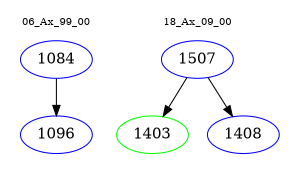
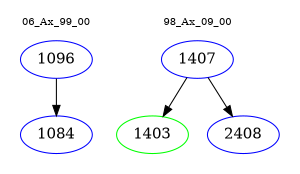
(198, 22) -> (198, 22)
(197, 60) -> (197, 60)
(56, 92) -> (56, 92)
(243, 135) -> (243, 135)
